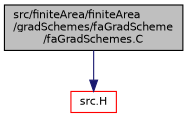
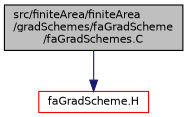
(94, 102) -> (94, 102)
